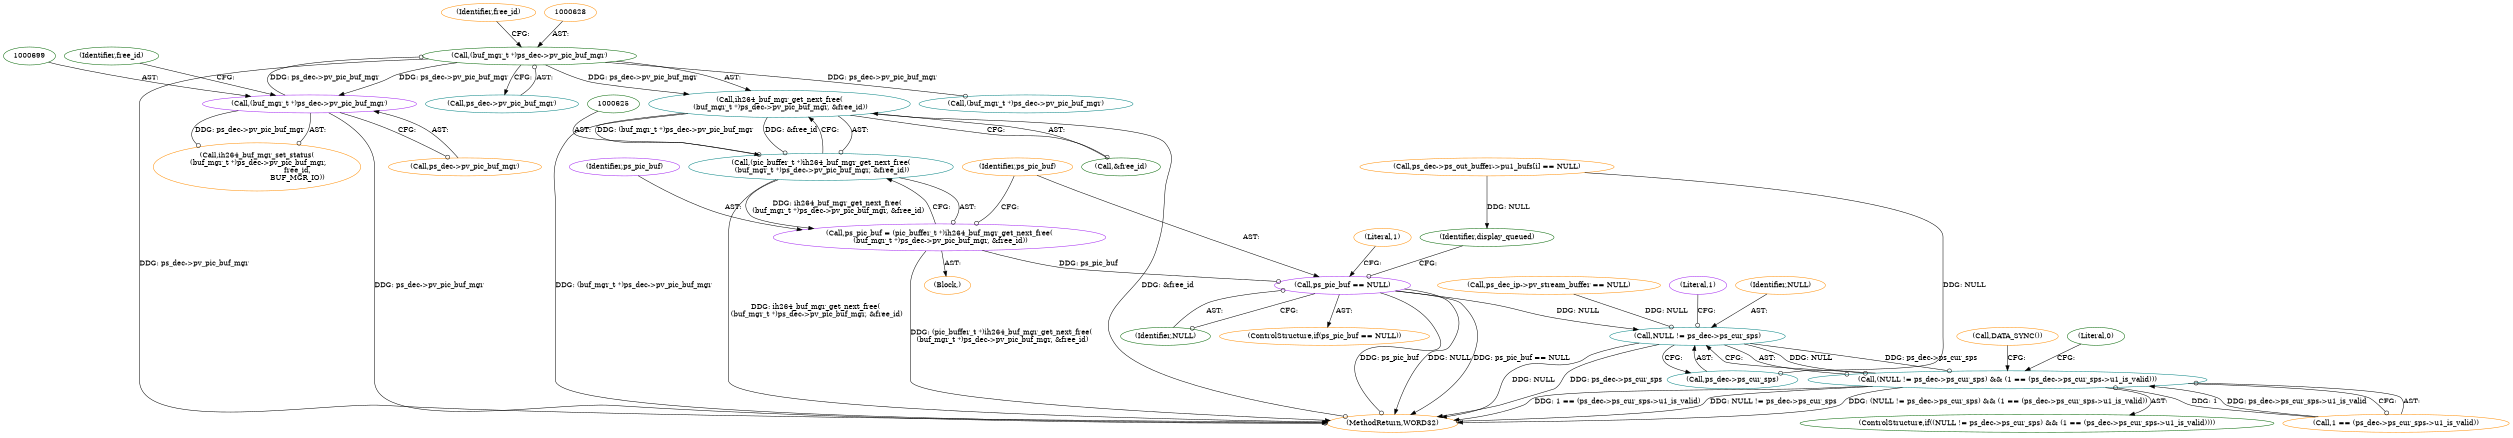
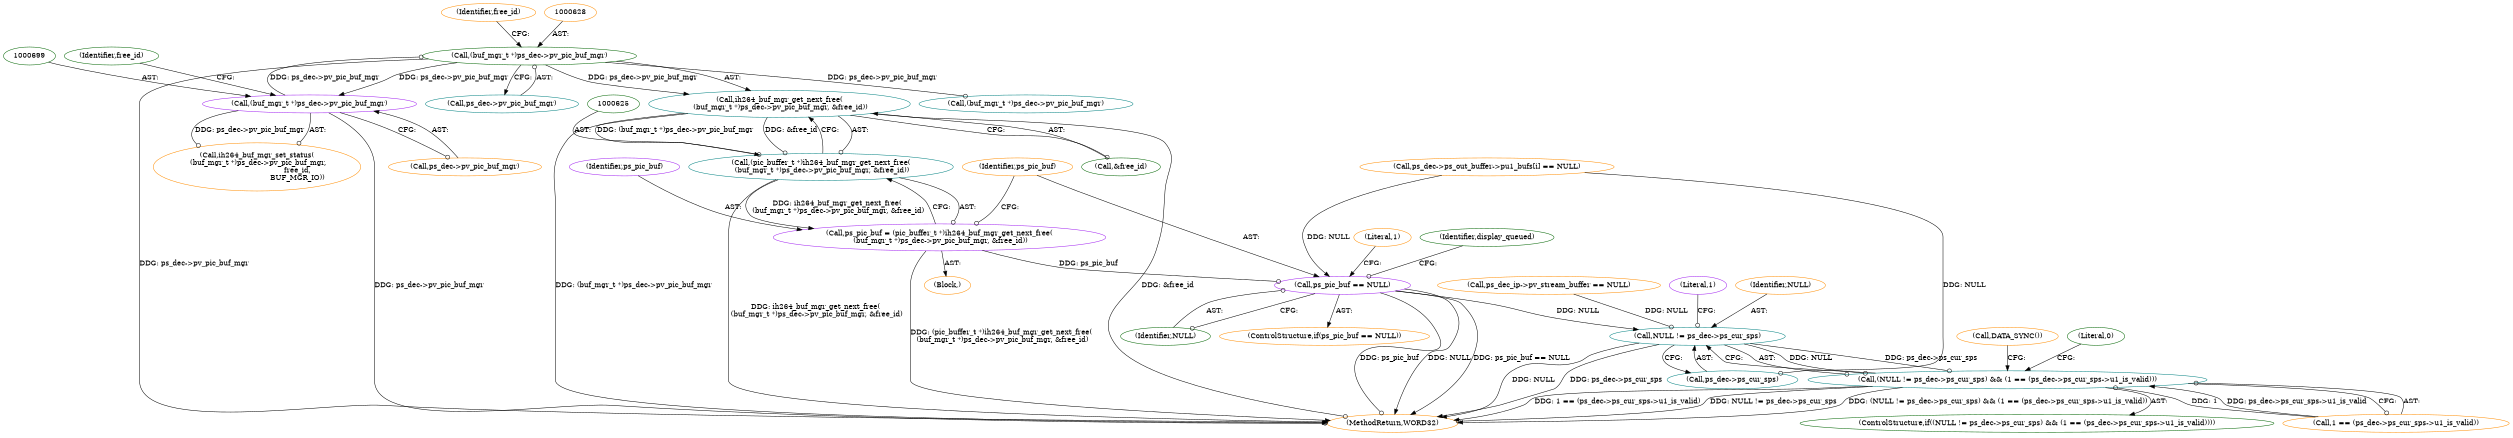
(1487, 200) -> (1344, 202)
